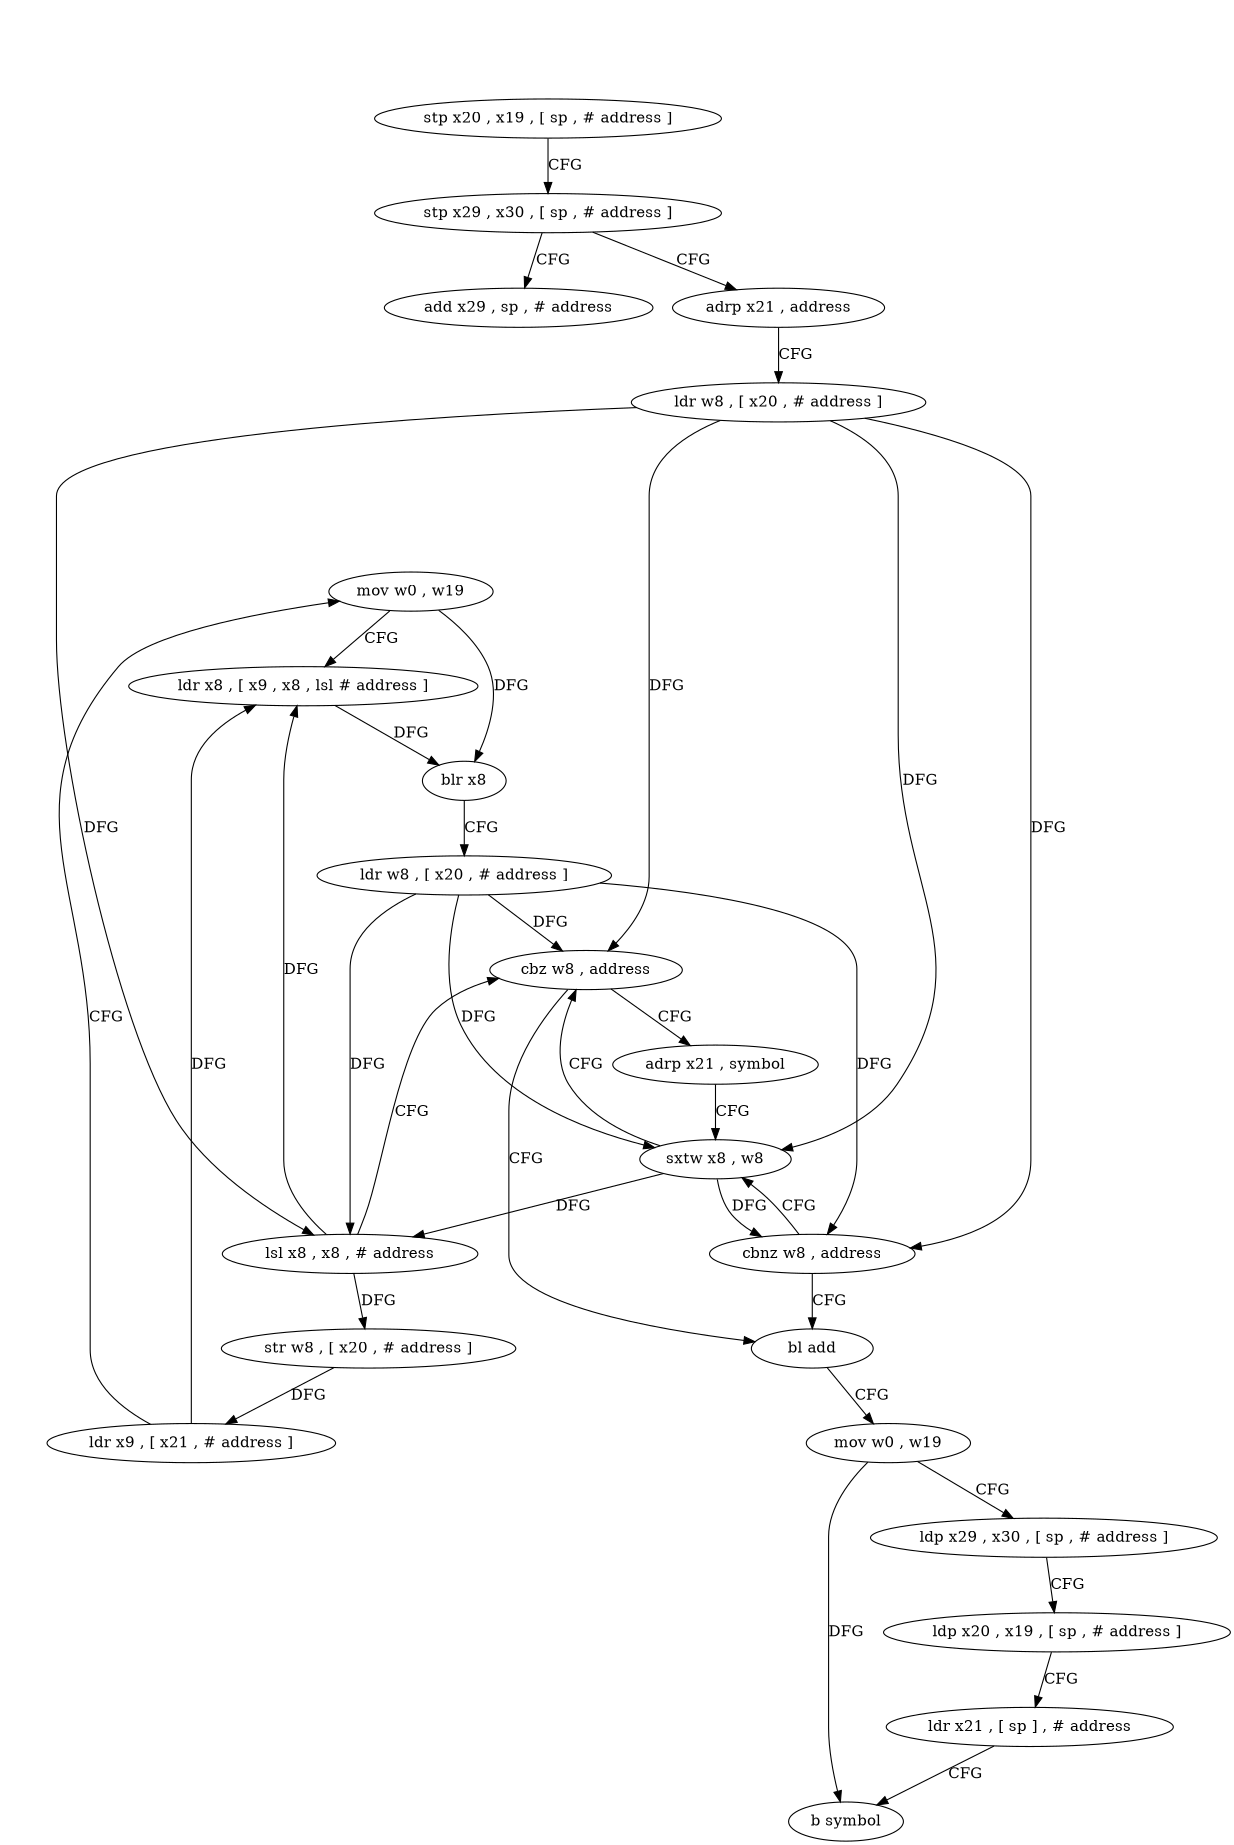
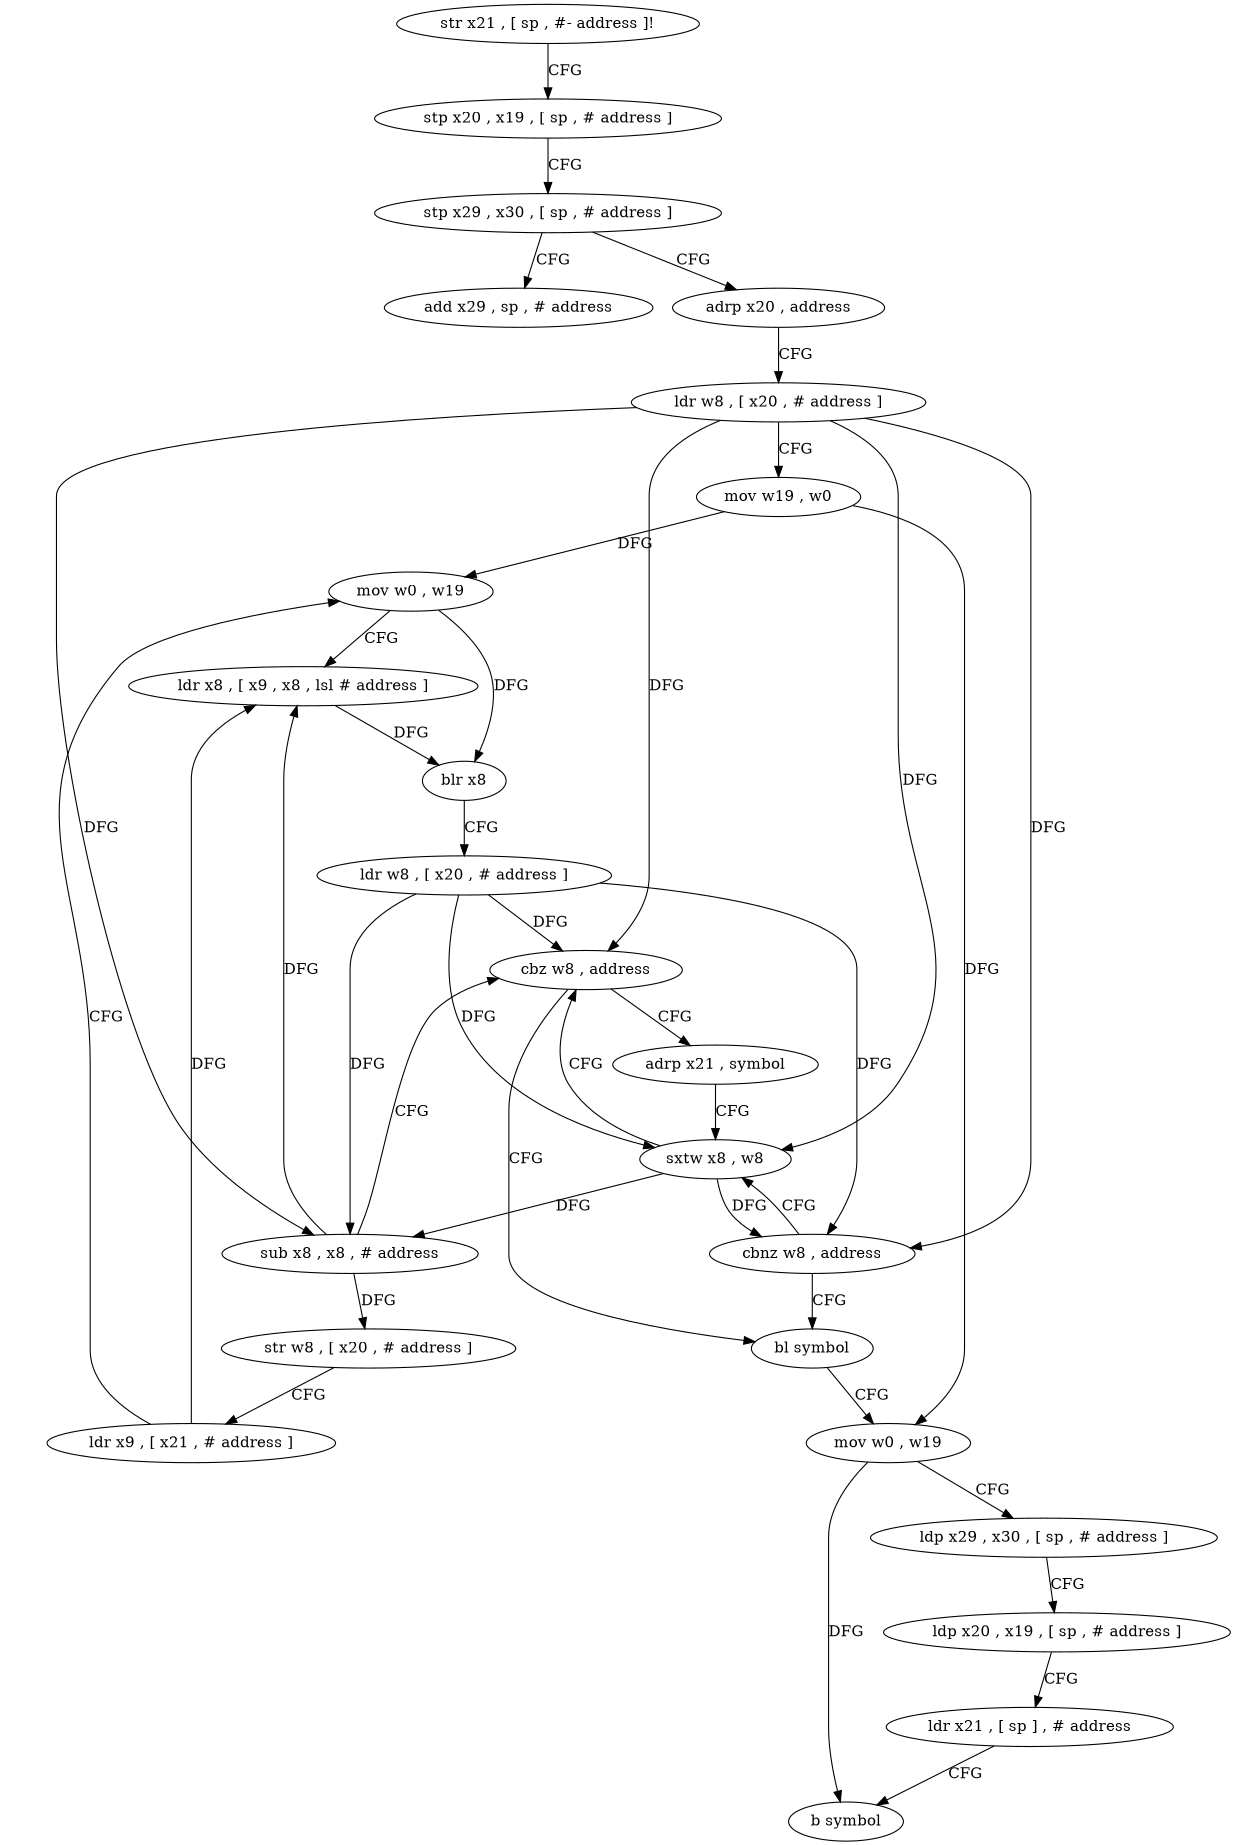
none -> (548, 24)
(779, 308) -> (779, 308)
none -> (779, 497)
(350, 1254) -> (350, 1254)
(812, 1348) -> (812, 1348)
(309, 1396) -> (309, 1396)
